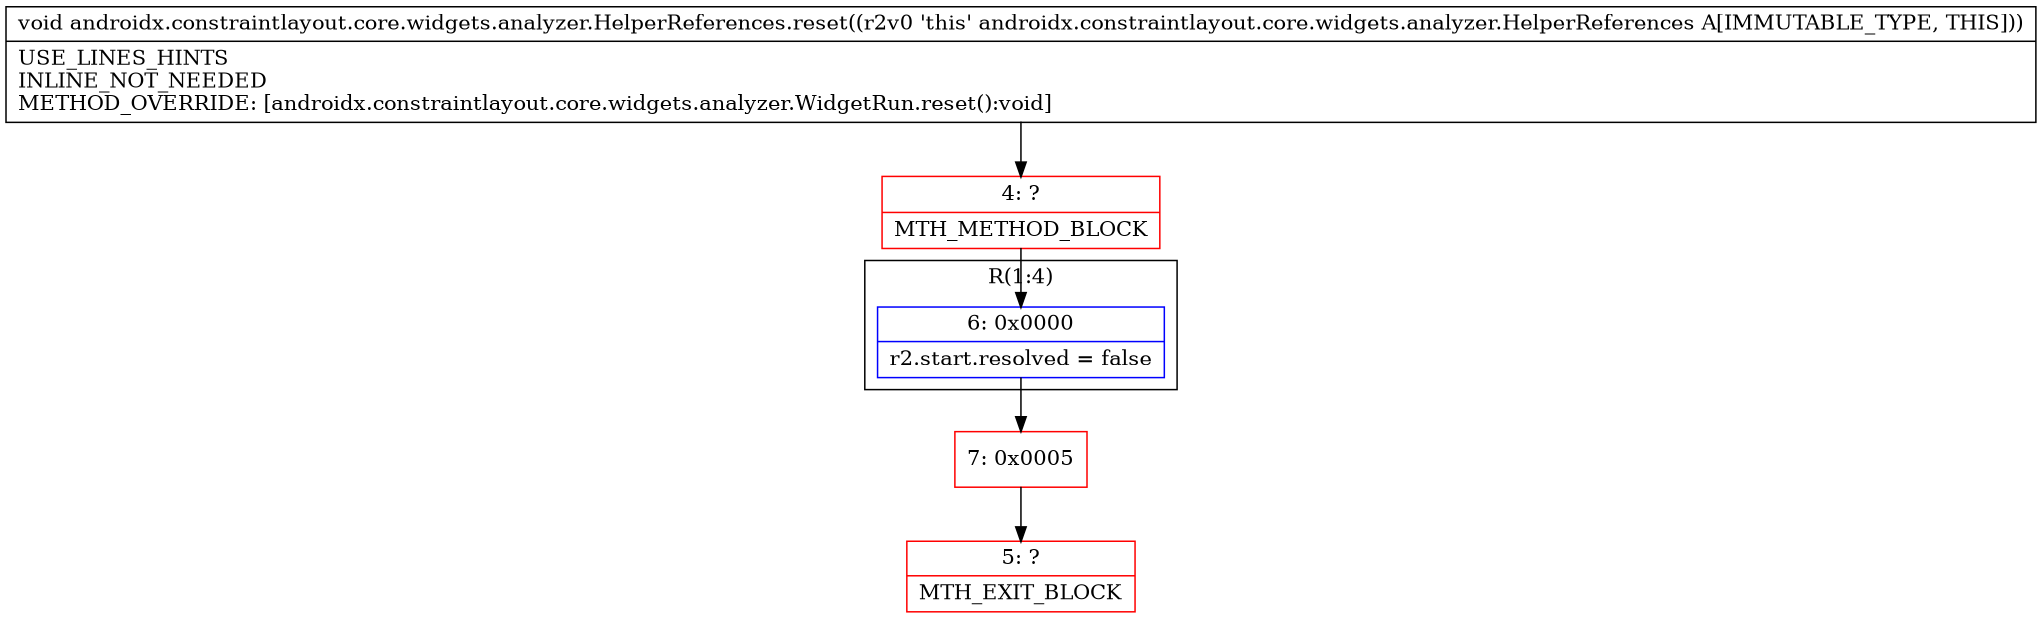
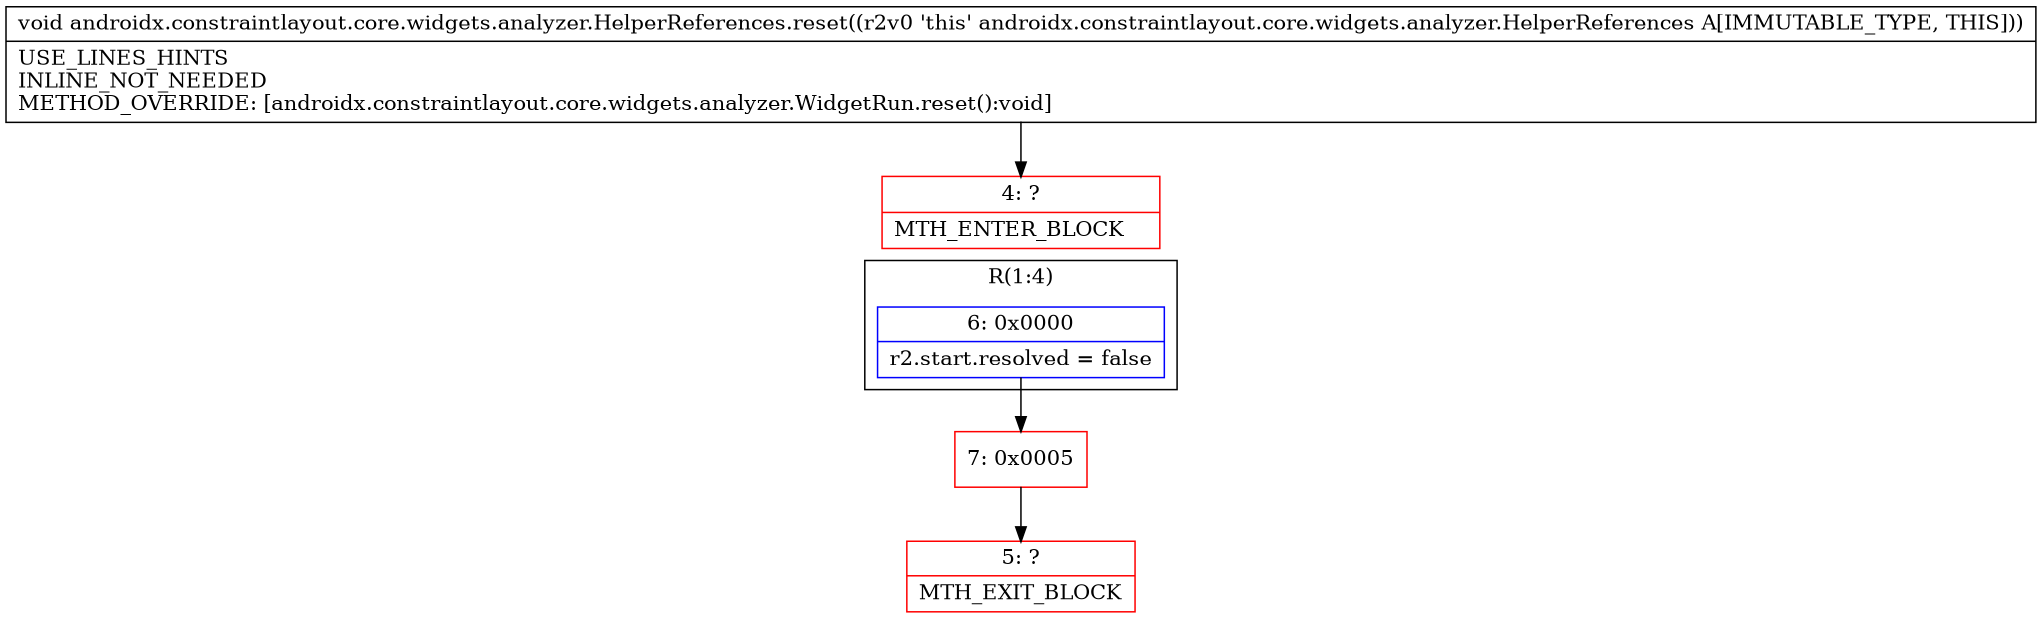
(1021, 230) -> (1010, 230)
(1021, 270) -> none
